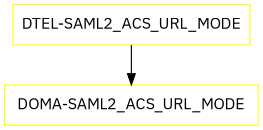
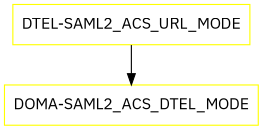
(131, 105) -> (131, 105)
